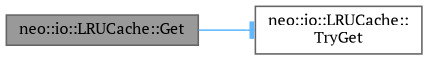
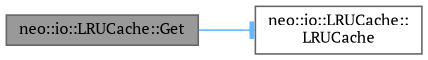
(339, 30) -> (339, 30)
